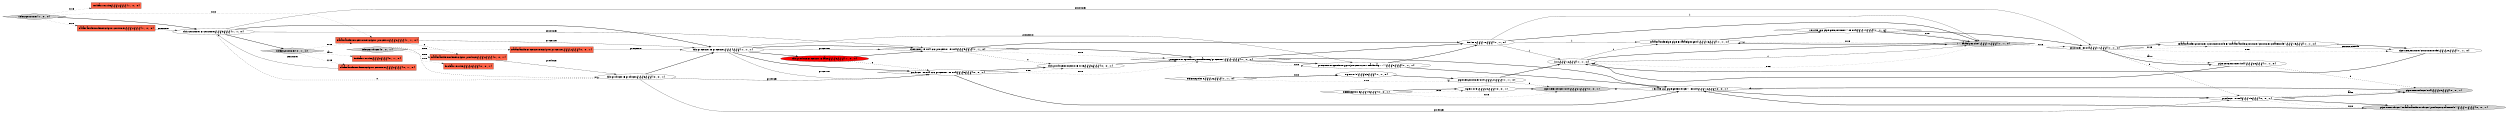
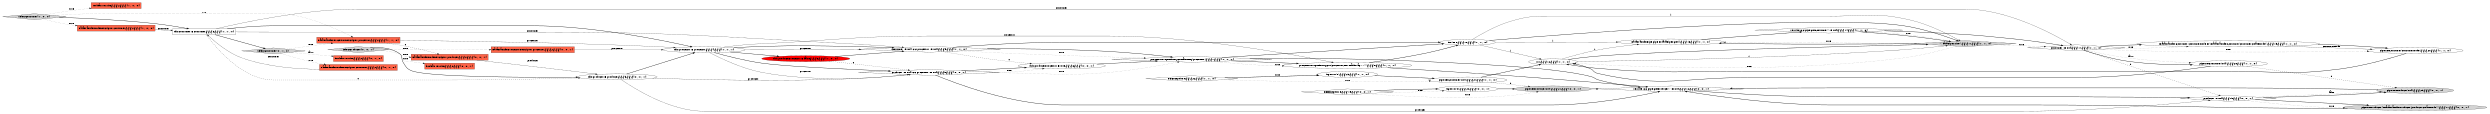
(214, 32) -> (204, 32)
(486, 76) -> (467, 76)
